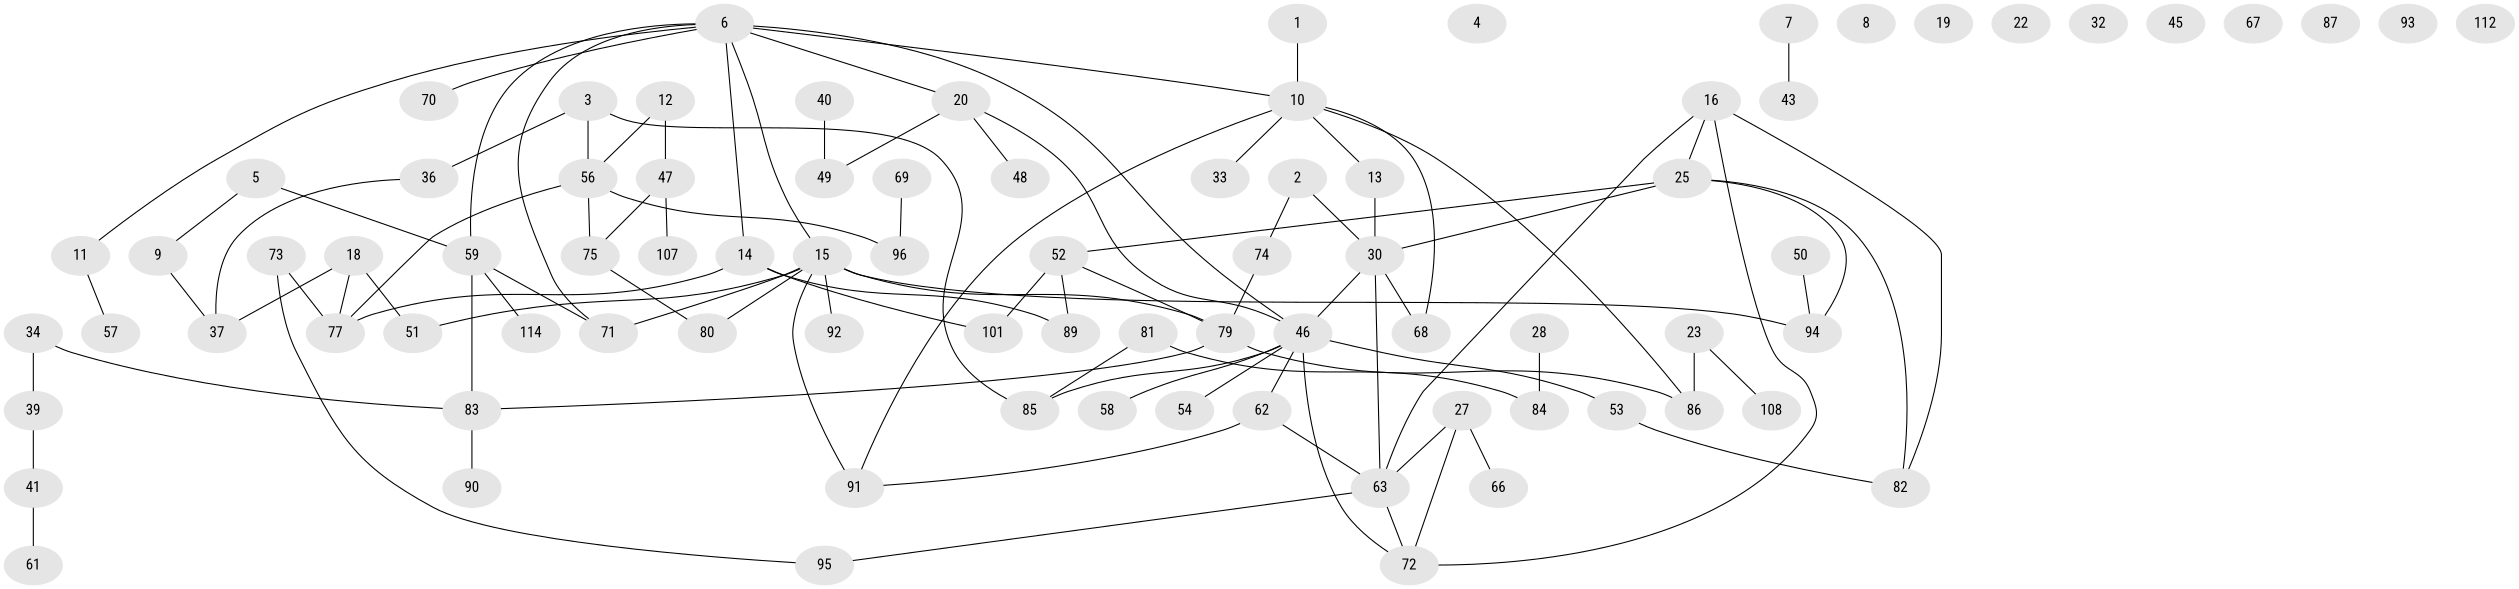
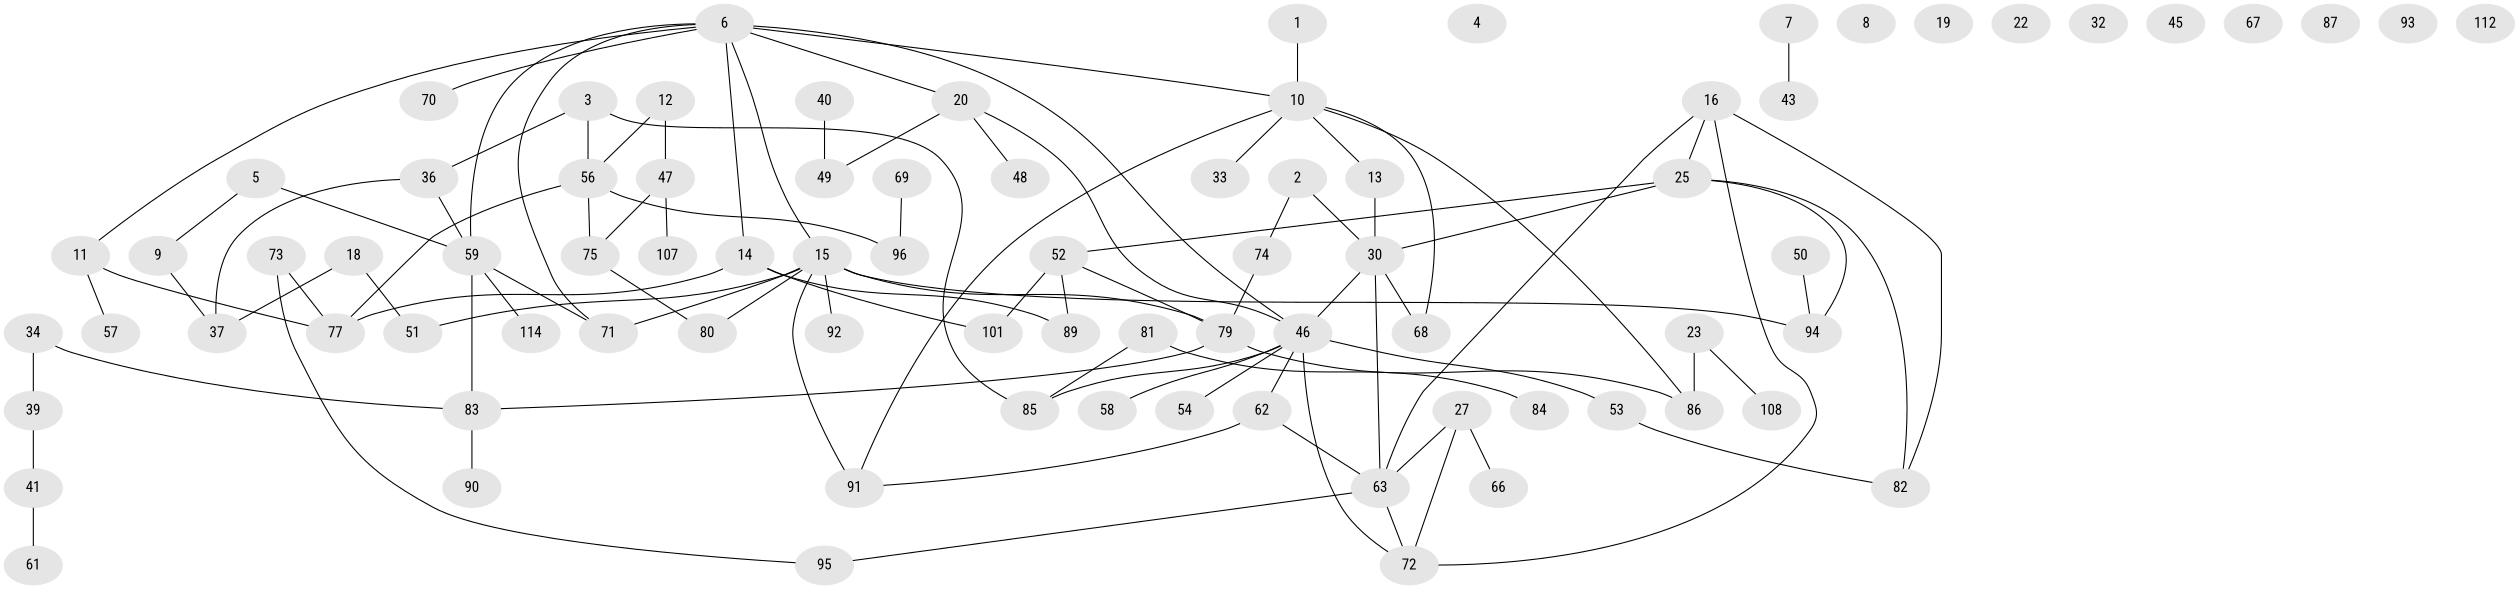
none -> (450, 217)
(345, 294) -> (205, 300)
(1539, 333) -> none
